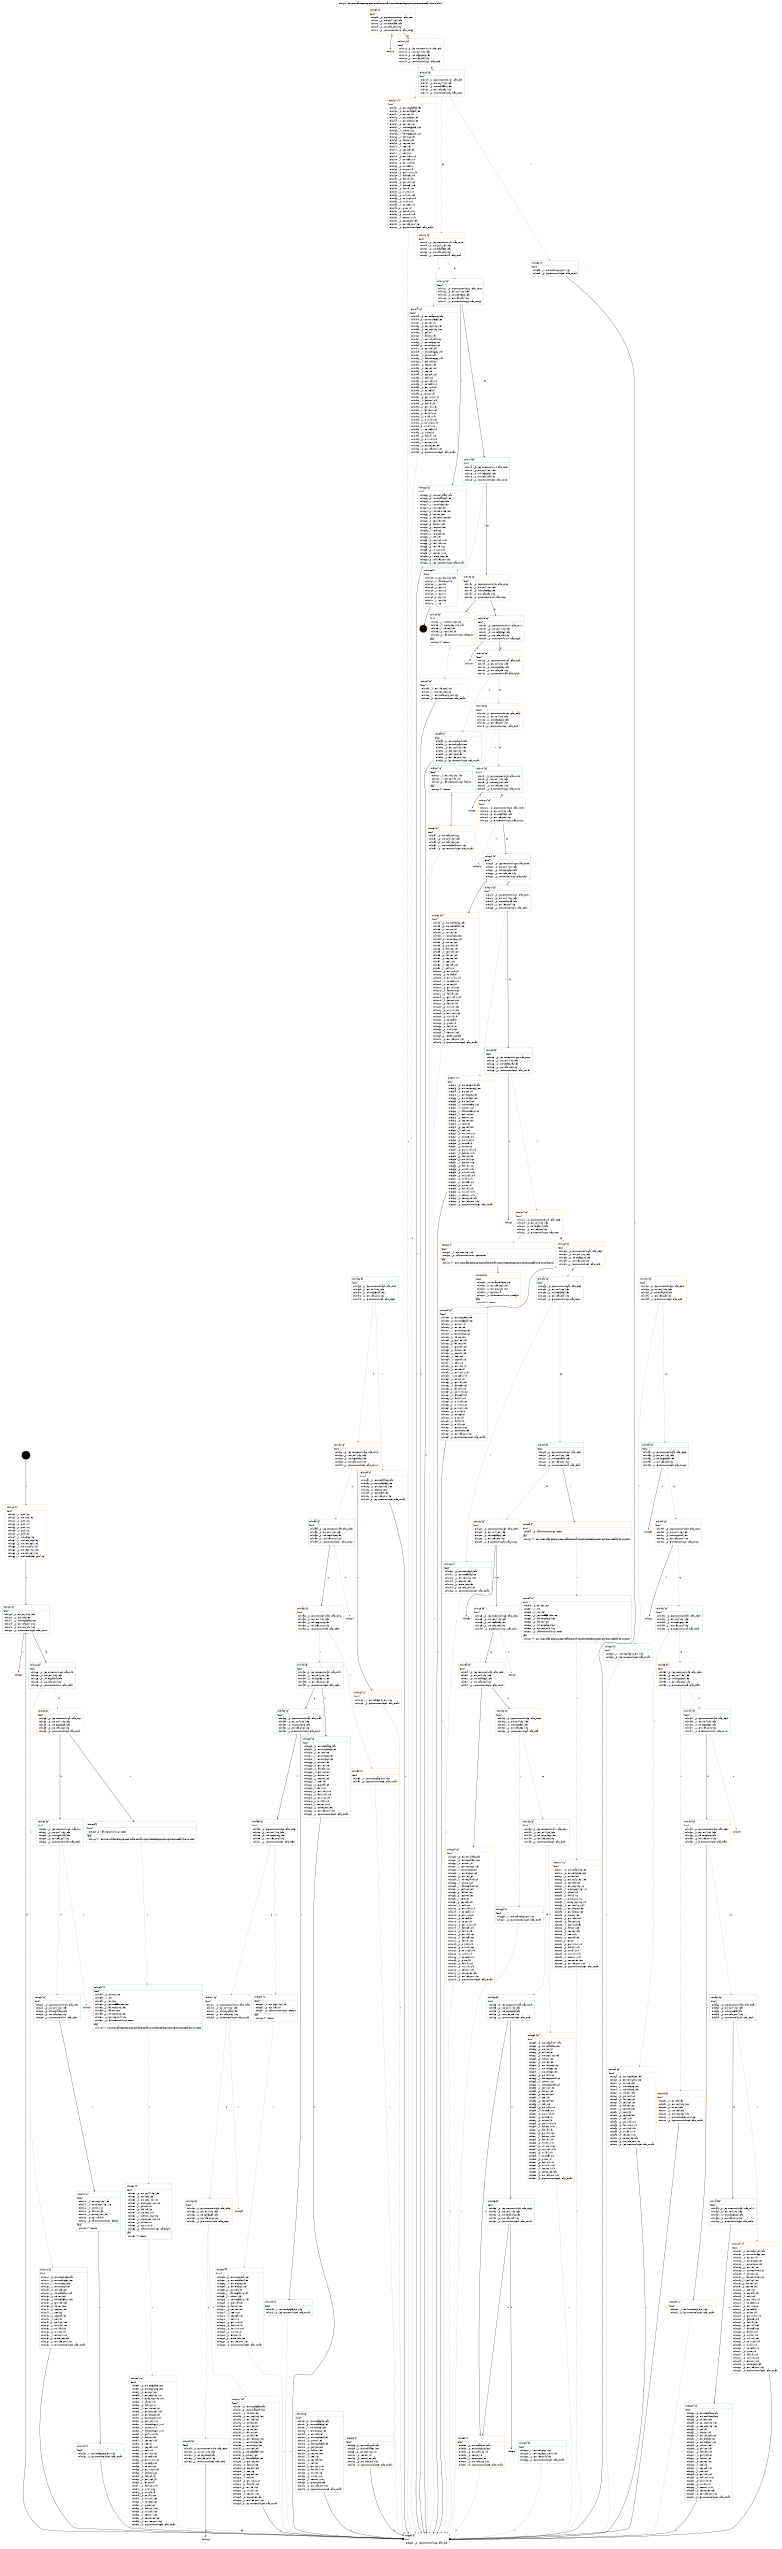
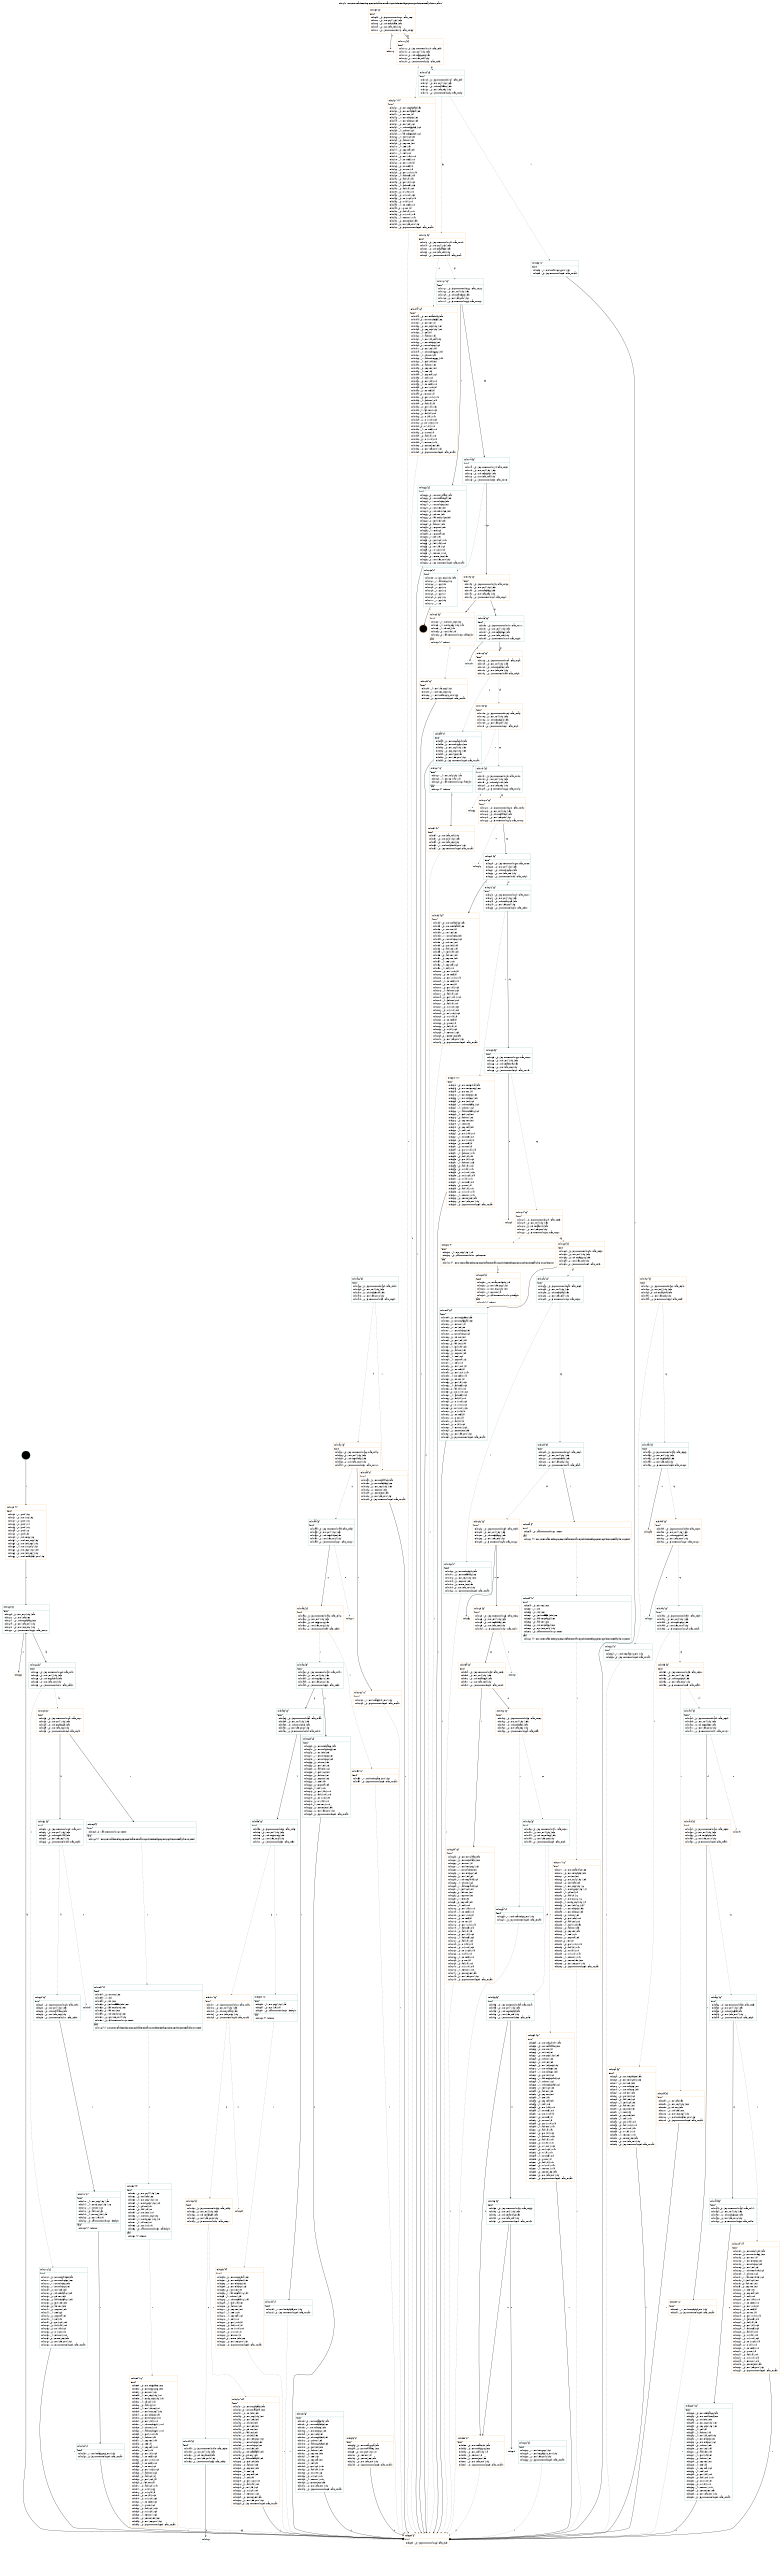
(476, 799) -> (476, 799)
(537, 1142) -> (537, 1142)
(570, 2414) -> (570, 2414)
